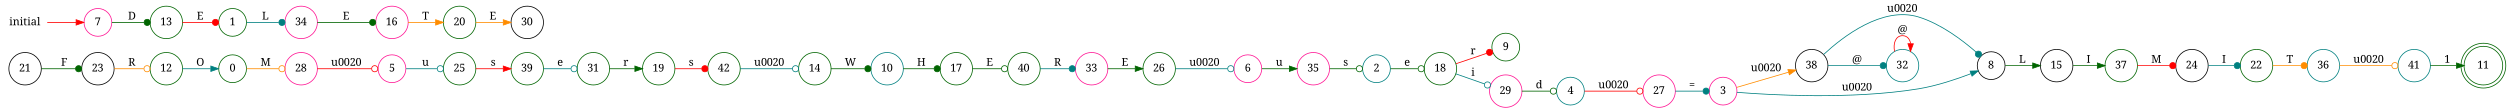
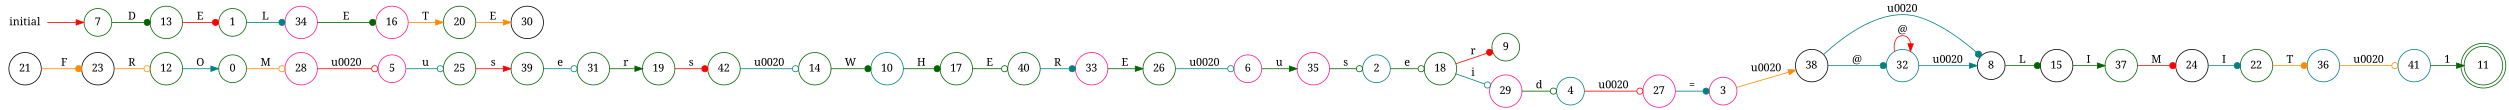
(98, 22) -> (98, 22)
(2020, 66) -> (2020, 66)
(58, 69) -> (58, 69)
(1855, 95) -> (1944, 66)
